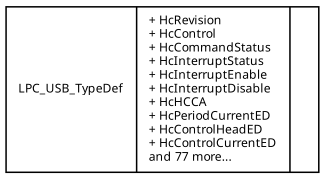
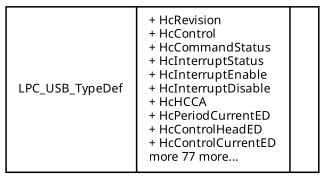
(191, 157) -> (194, 157)
